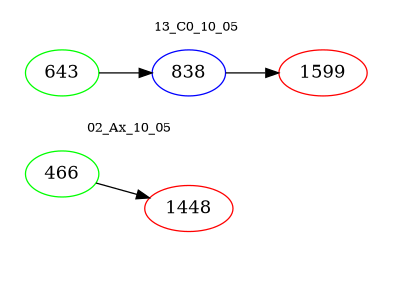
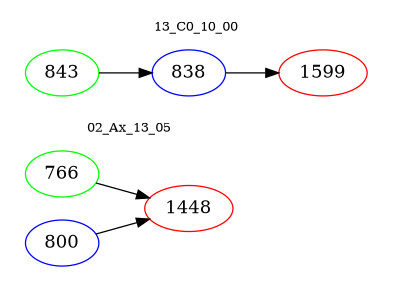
(196, 28) -> (196, 28)
(62, 73) -> (62, 73)
(129, 129) -> (129, 129)
(62, 174) -> (62, 174)
none -> (62, 243)
